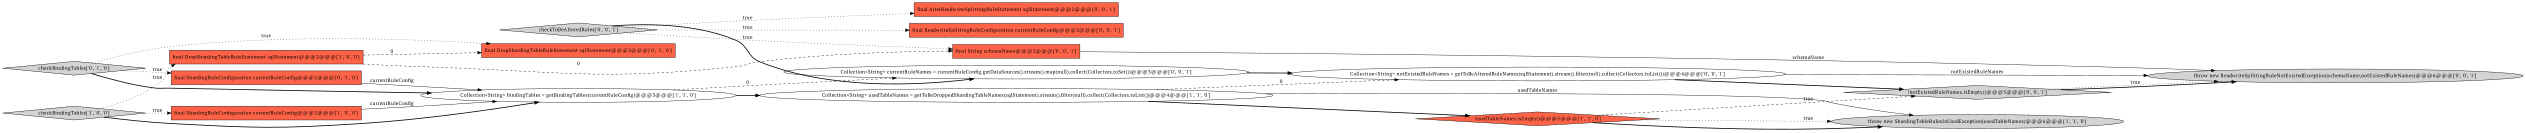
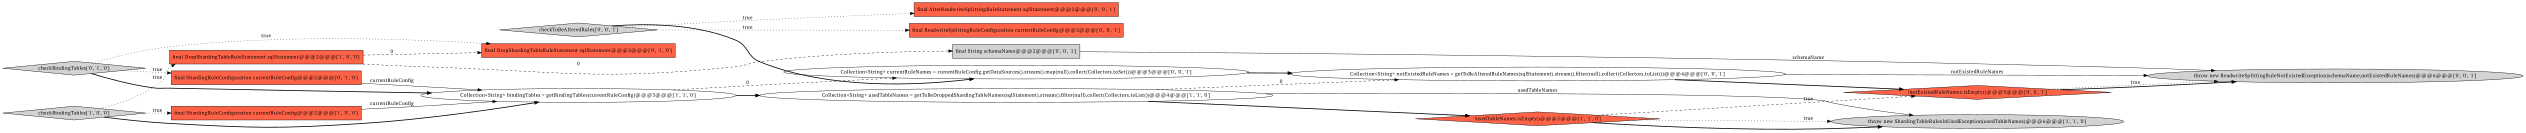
(786, 42) -> none
(1016, 51) -> (1016, 51)
(1977, 92) -> (1977, 92)
